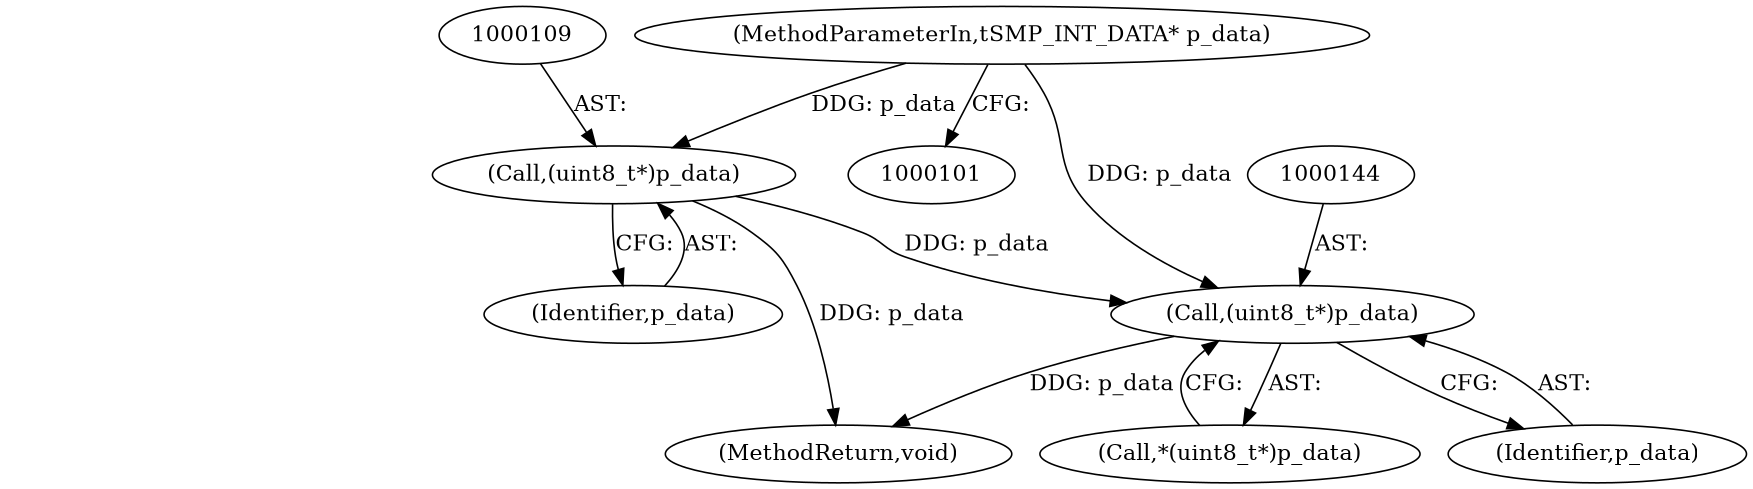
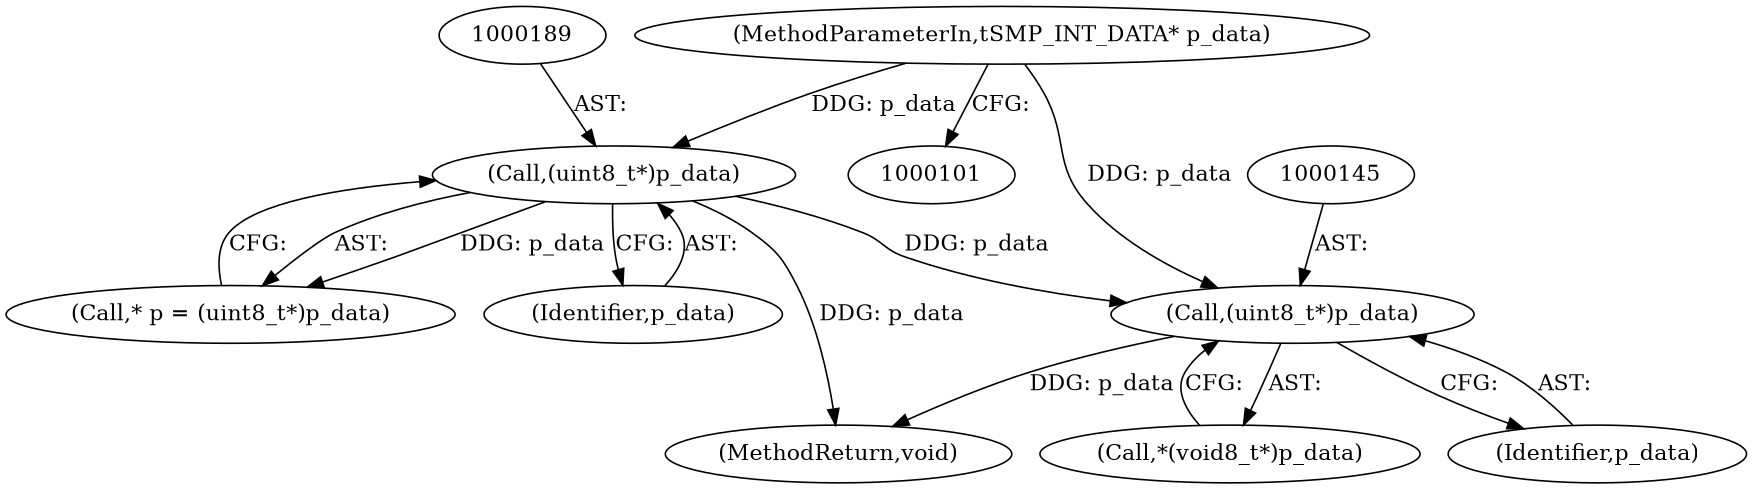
(523, 35) -> (523, 35)
(1331, 175) -> (1331, 175)
none -> (231, 314)
(1230, 454) -> (1230, 454)
